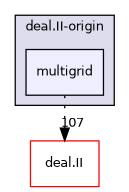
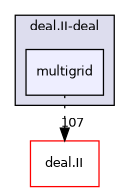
(65, 27) -> (65, 27)
